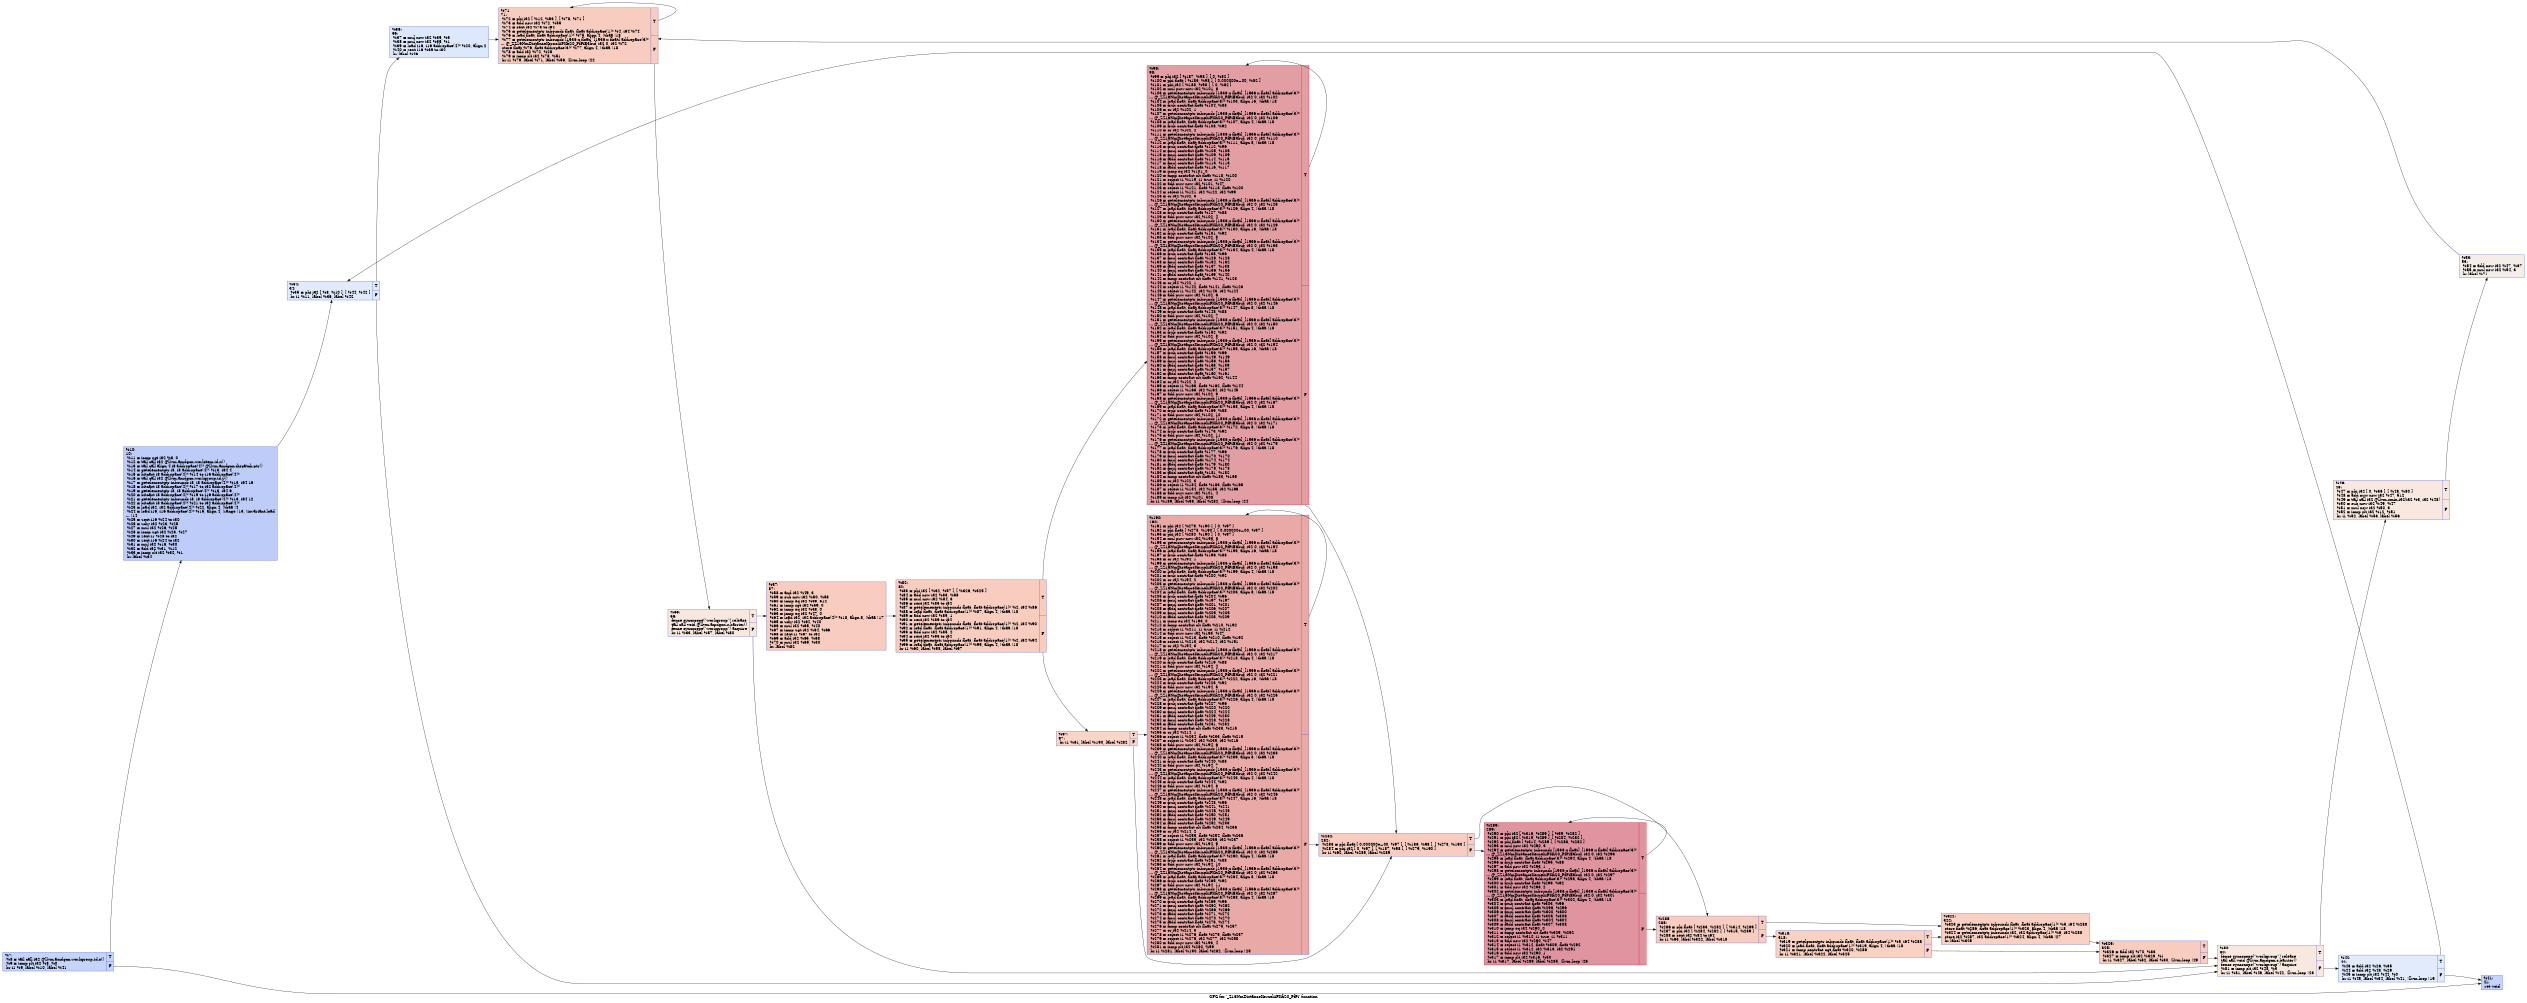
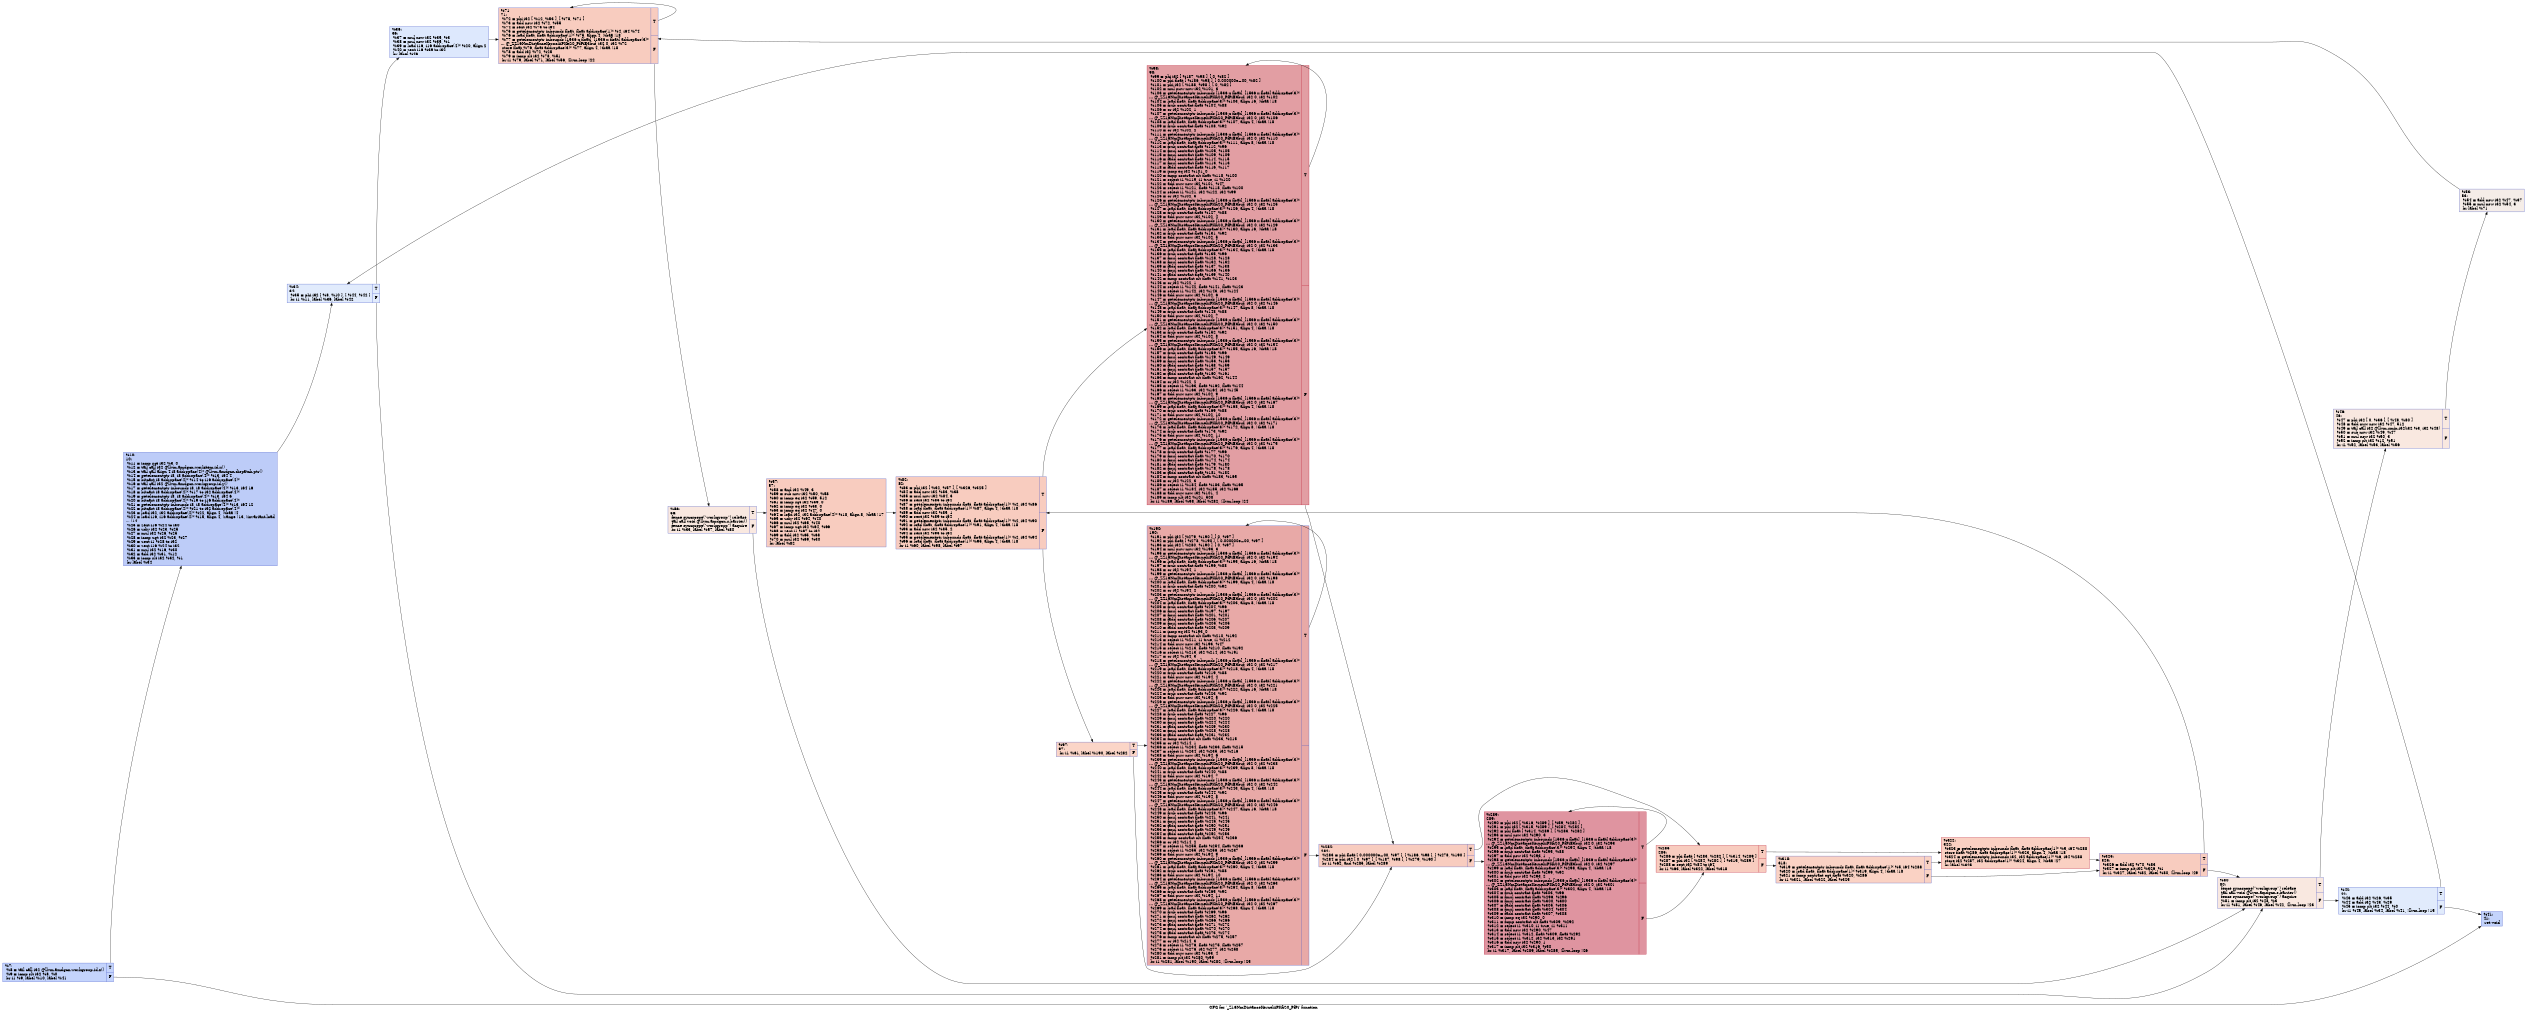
none -> (1728, 513)
(1356, 853) -> (1355, 864)
(2015, 929) -> (2015, 853)
(1711, 930) -> (1711, 859)
